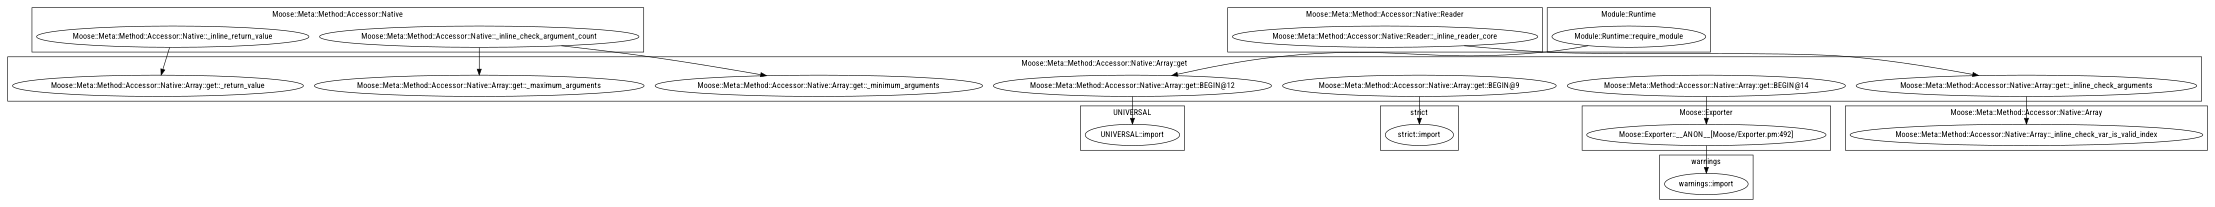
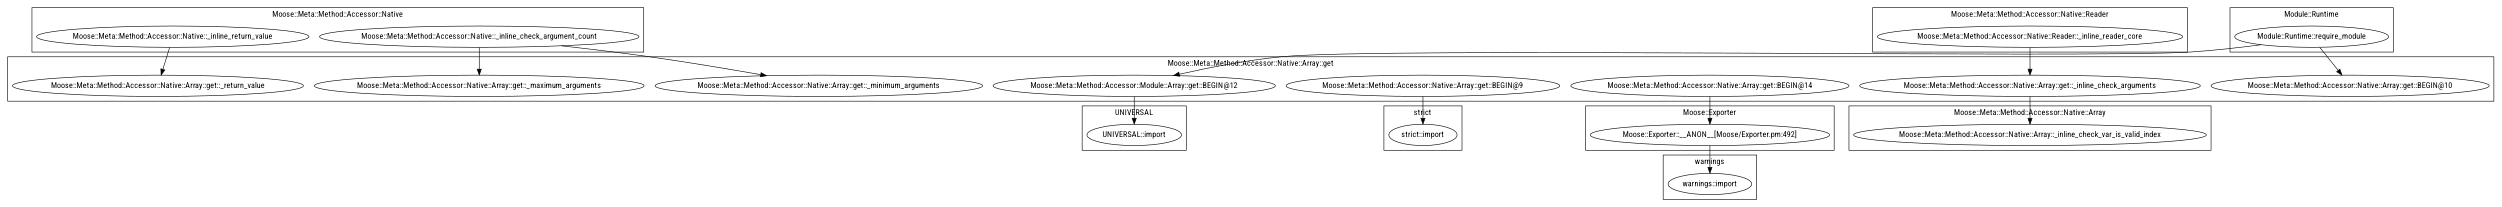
(1132, 86) -> (1134, 86)
none -> (2350, 86)
